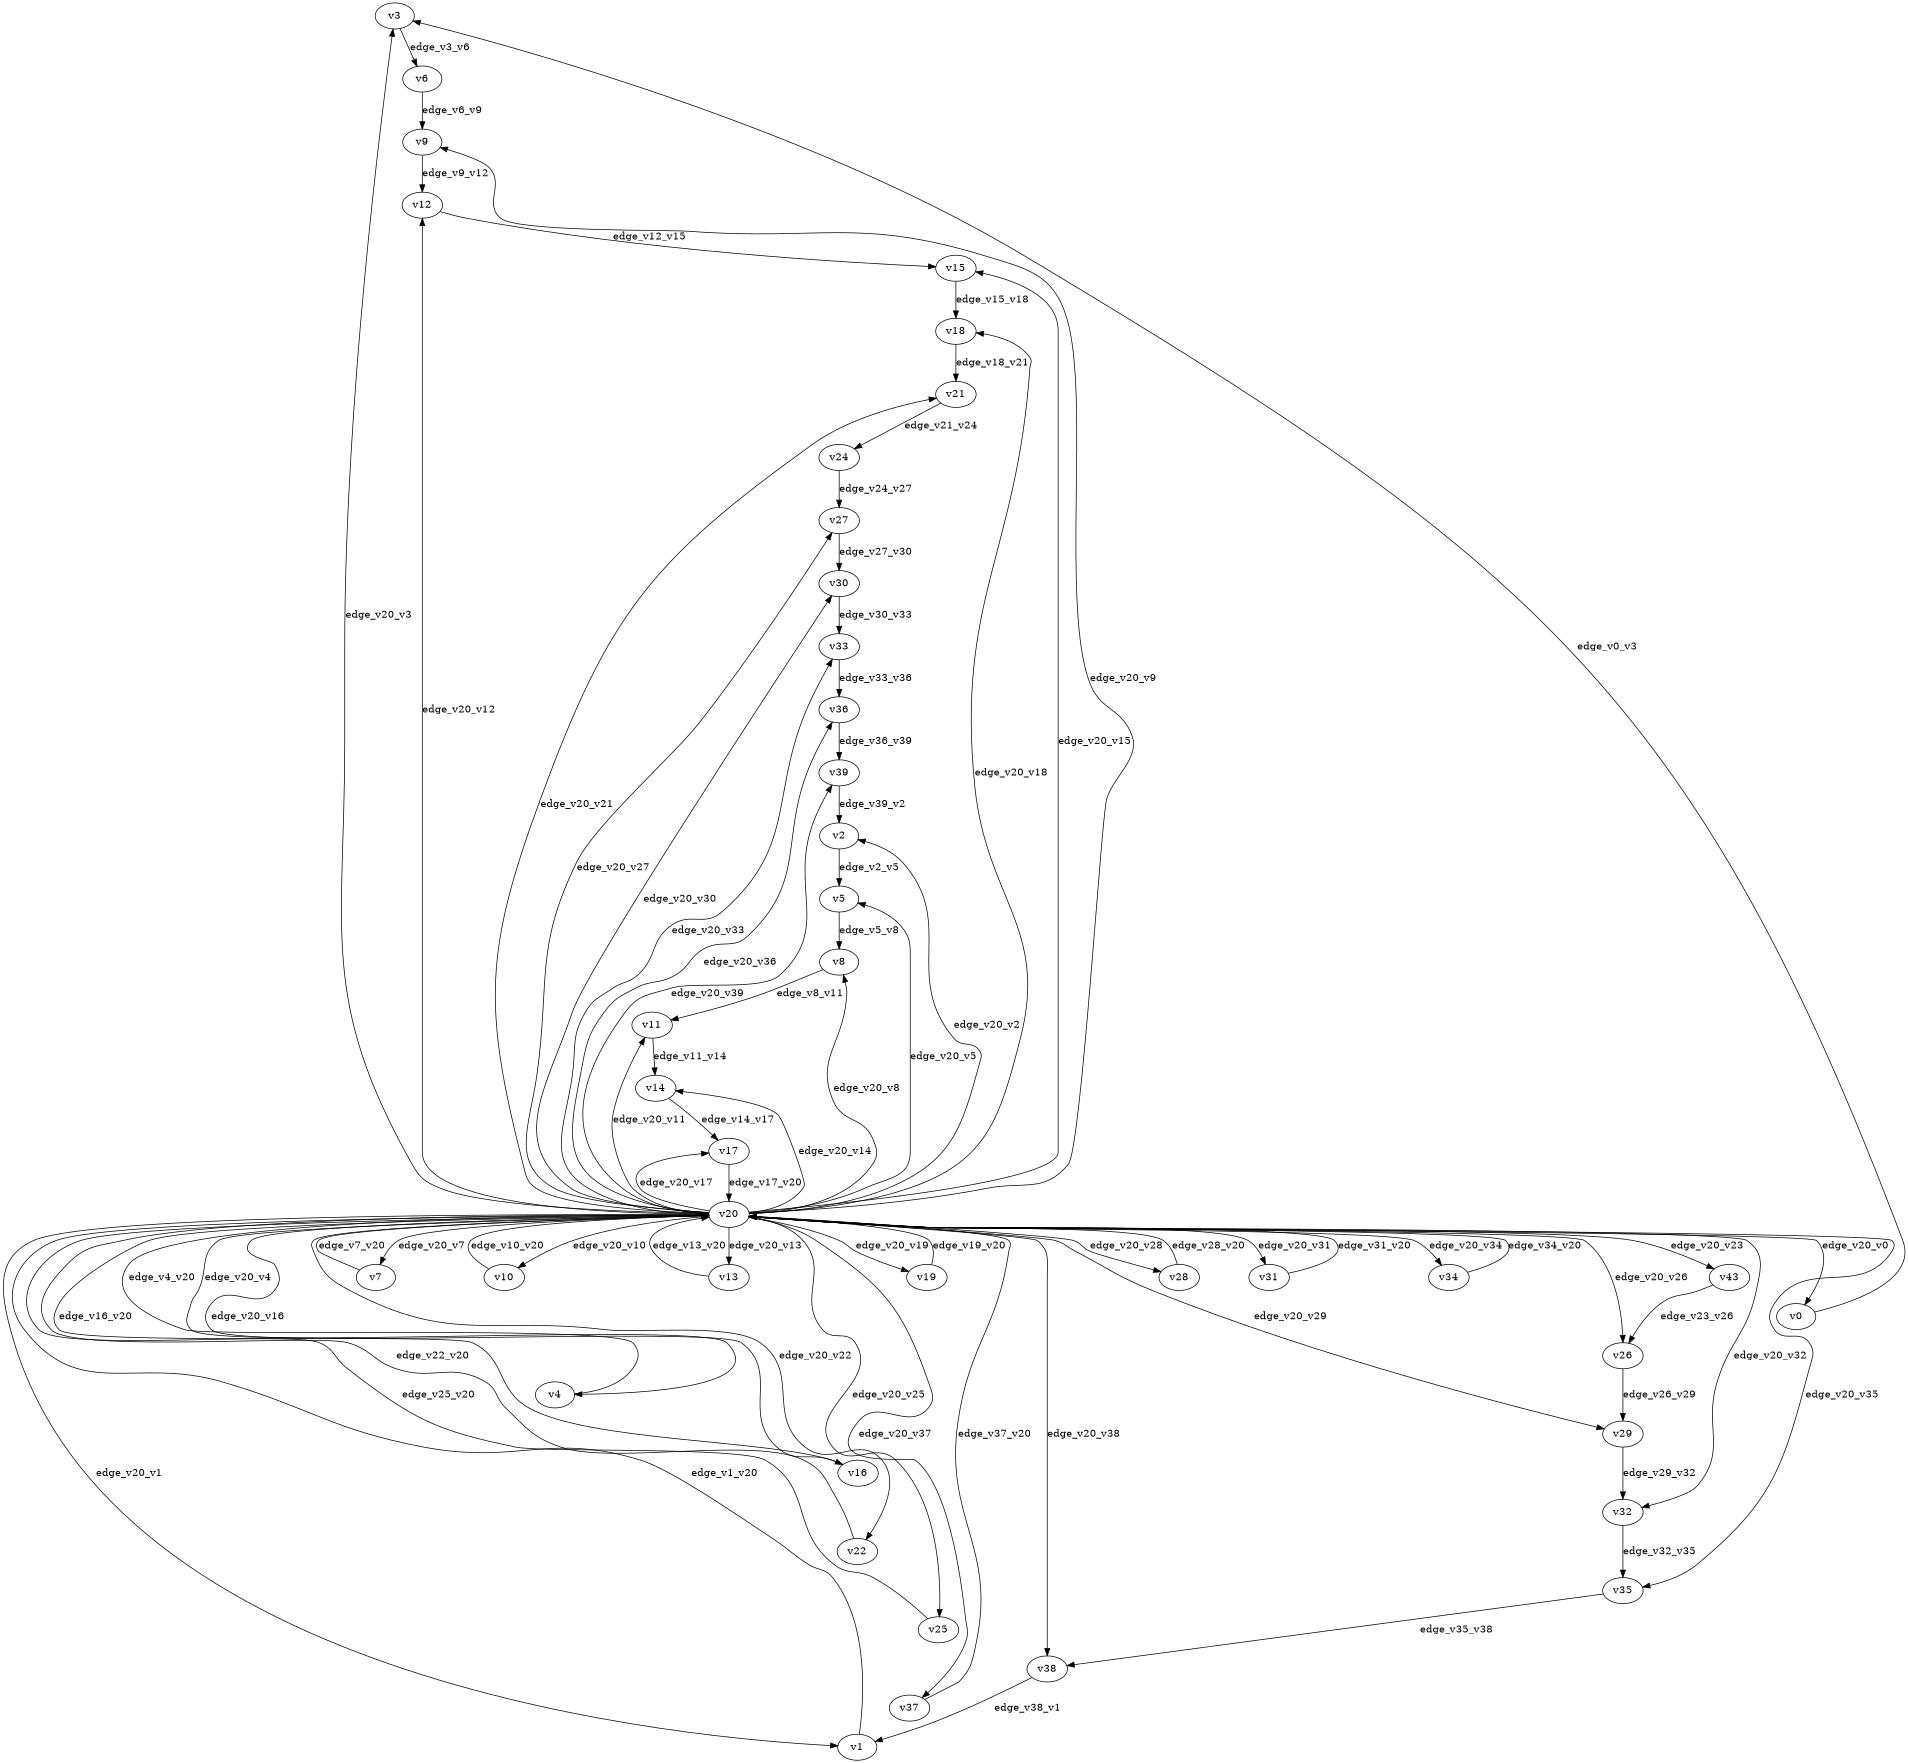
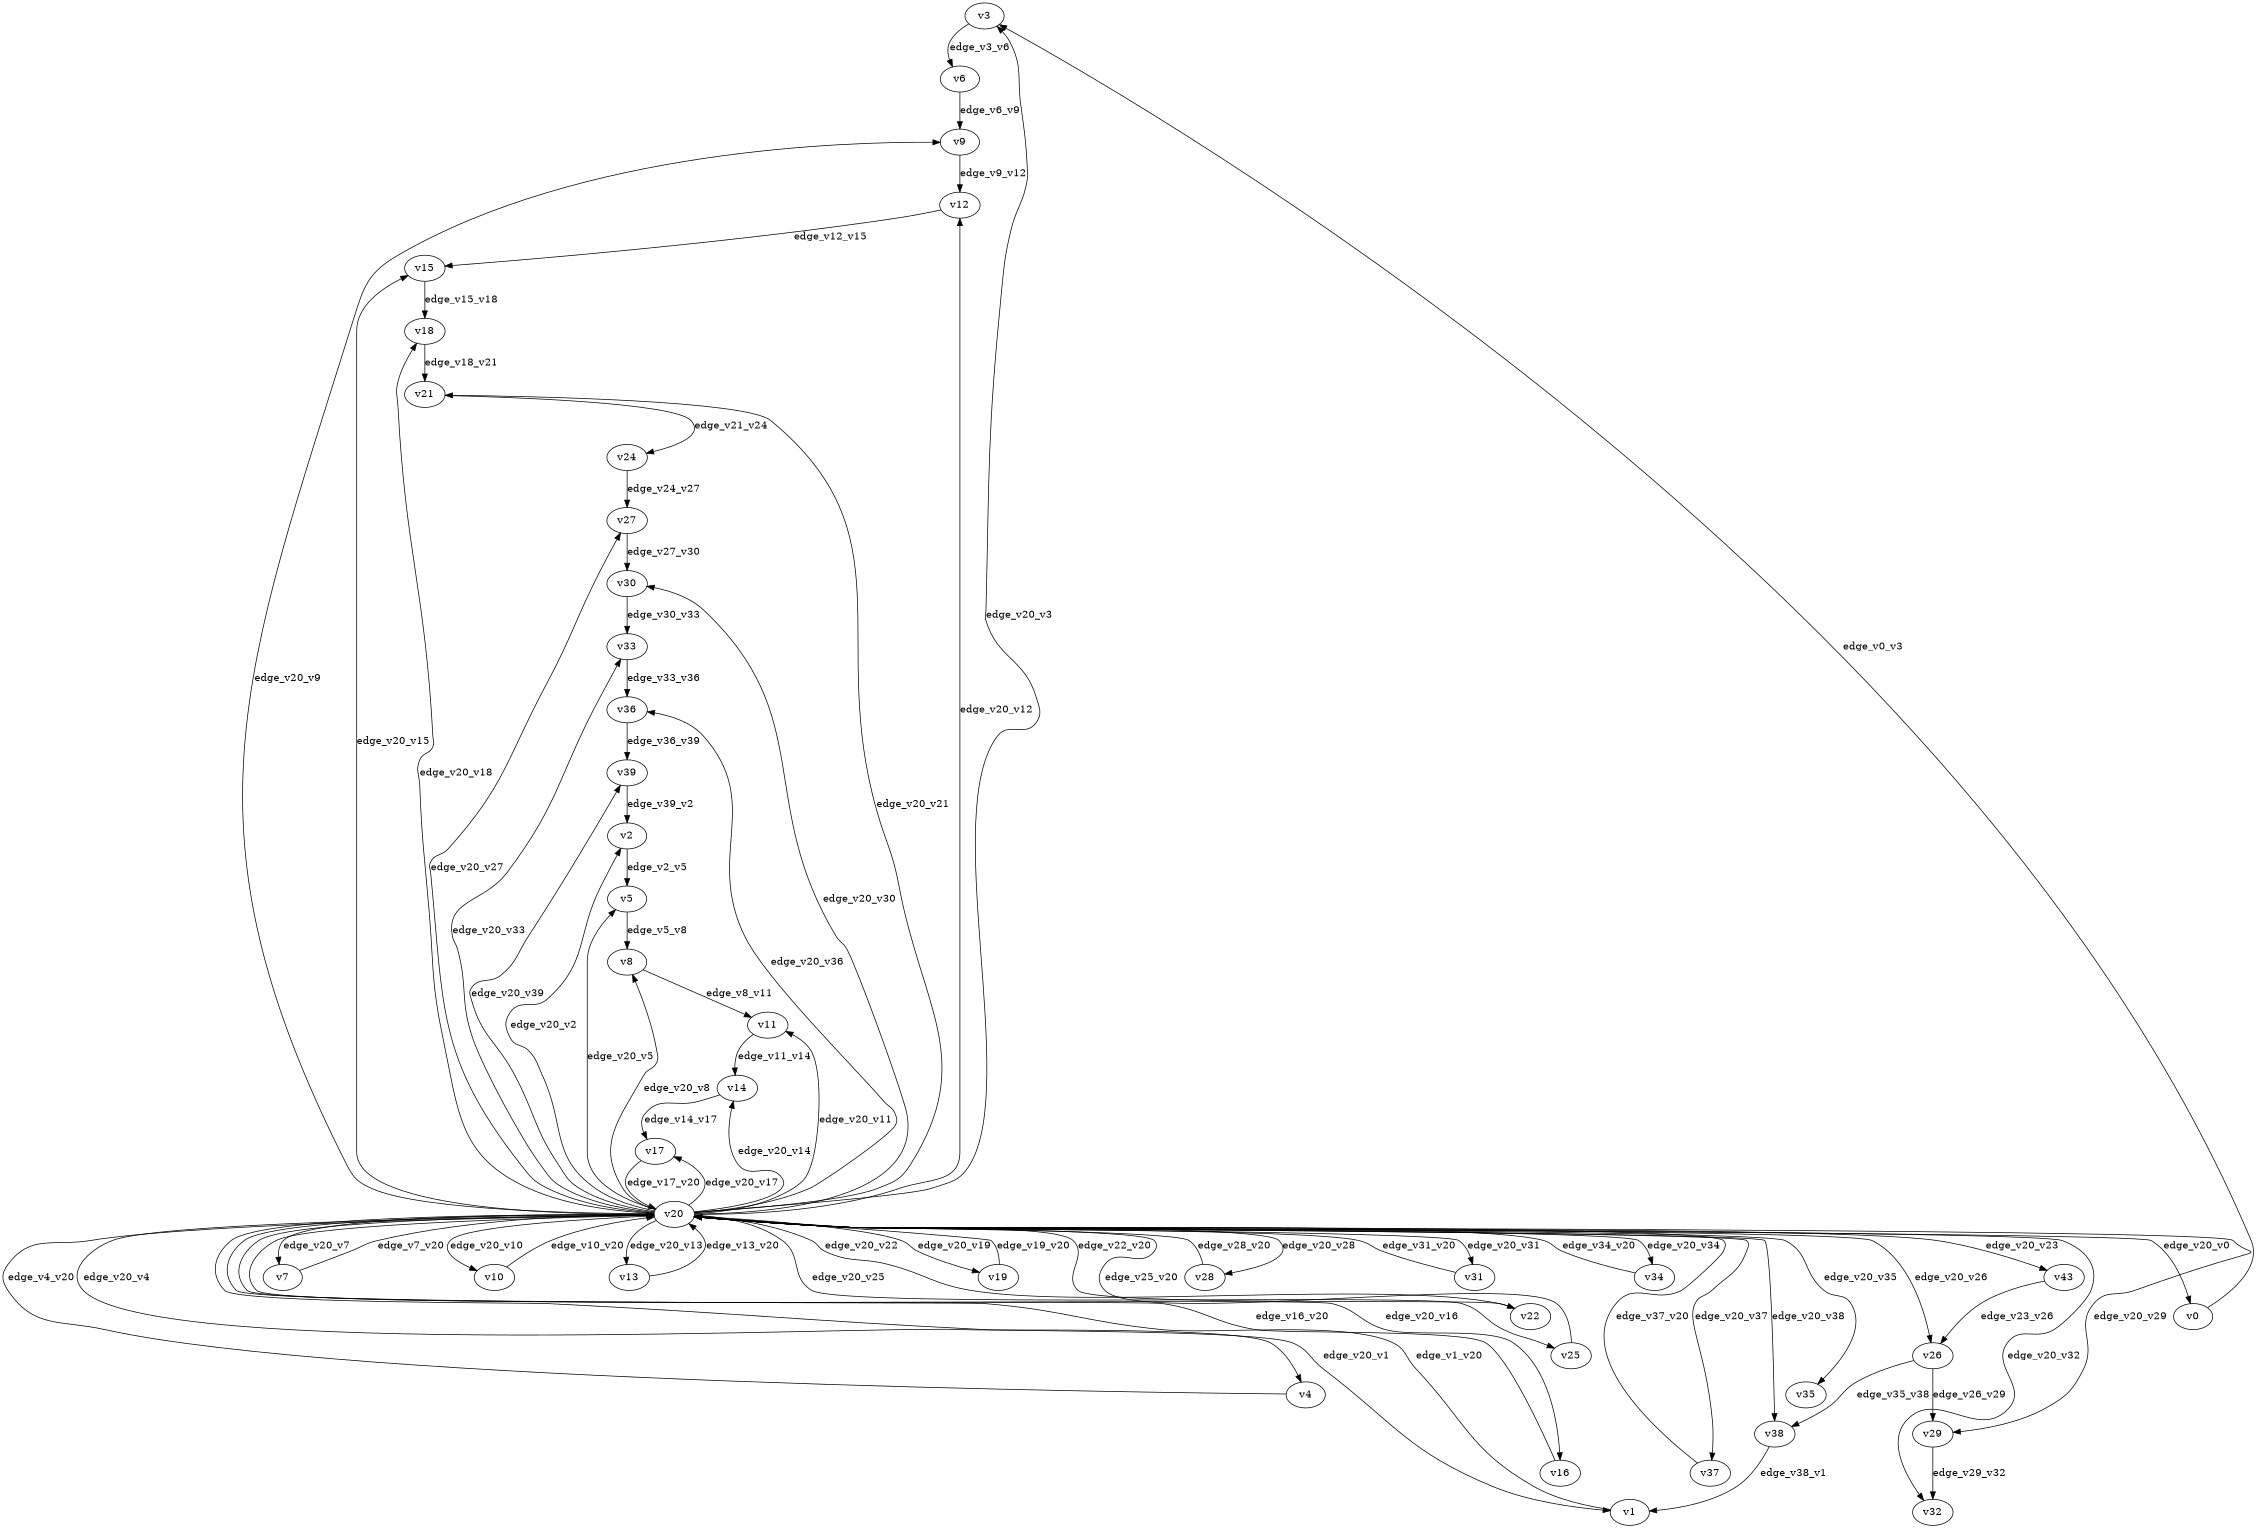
(1623, 1548) -> none
(1339, 1629) -> (1852, 1385)
